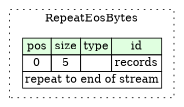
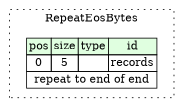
(92, 79) -> (92, 79)
